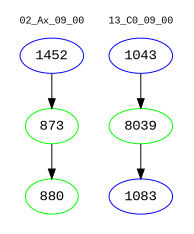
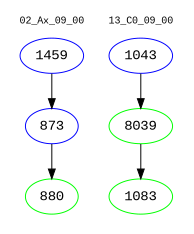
(52, 56) -> (52, 56)
(52, 126) -> (52, 126)
(141, 197) -> (141, 197)
